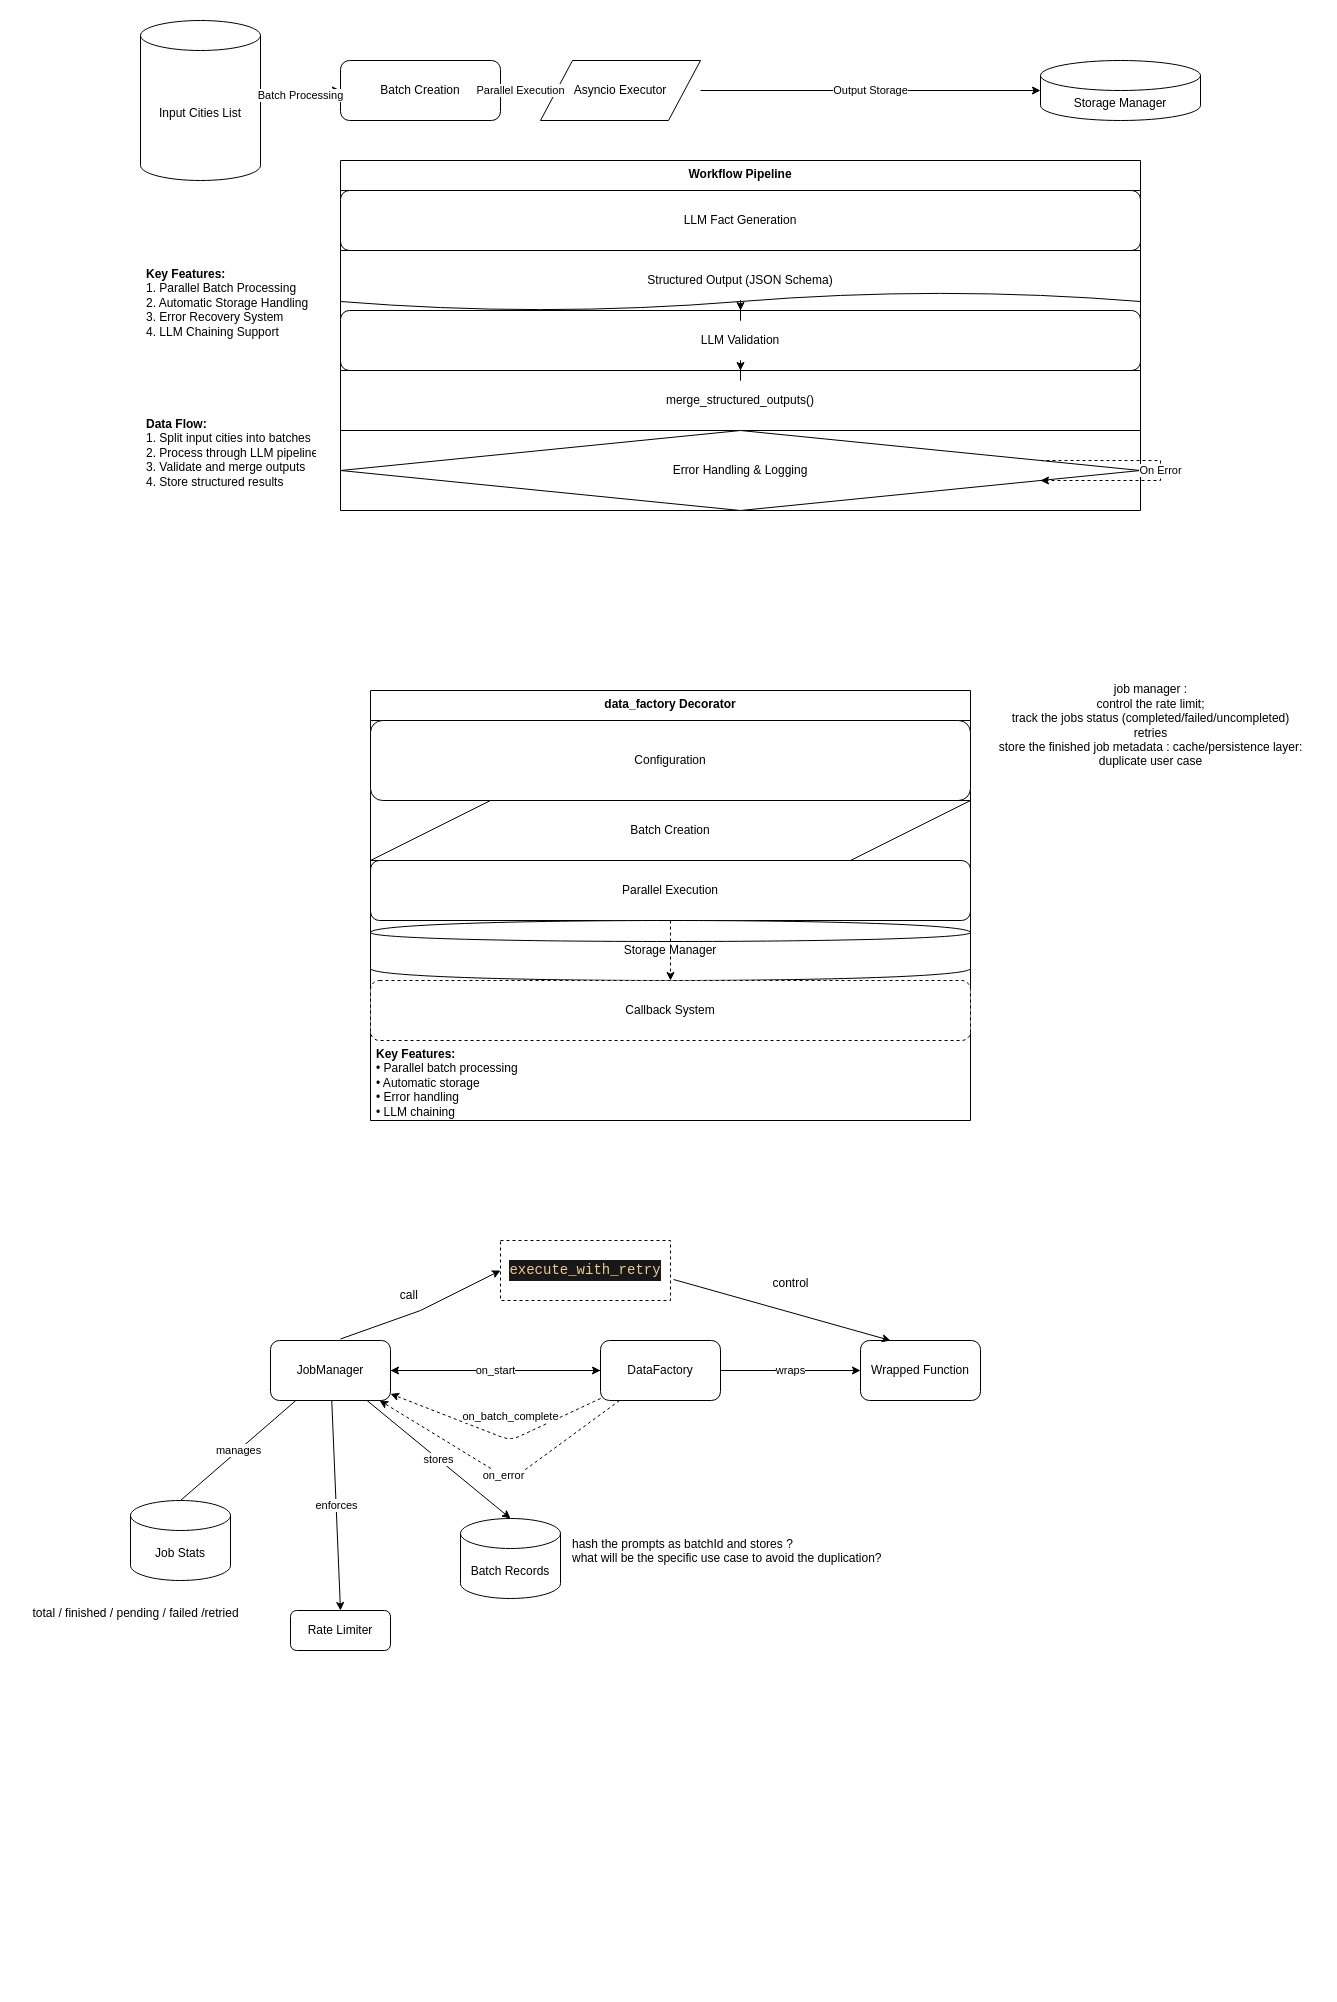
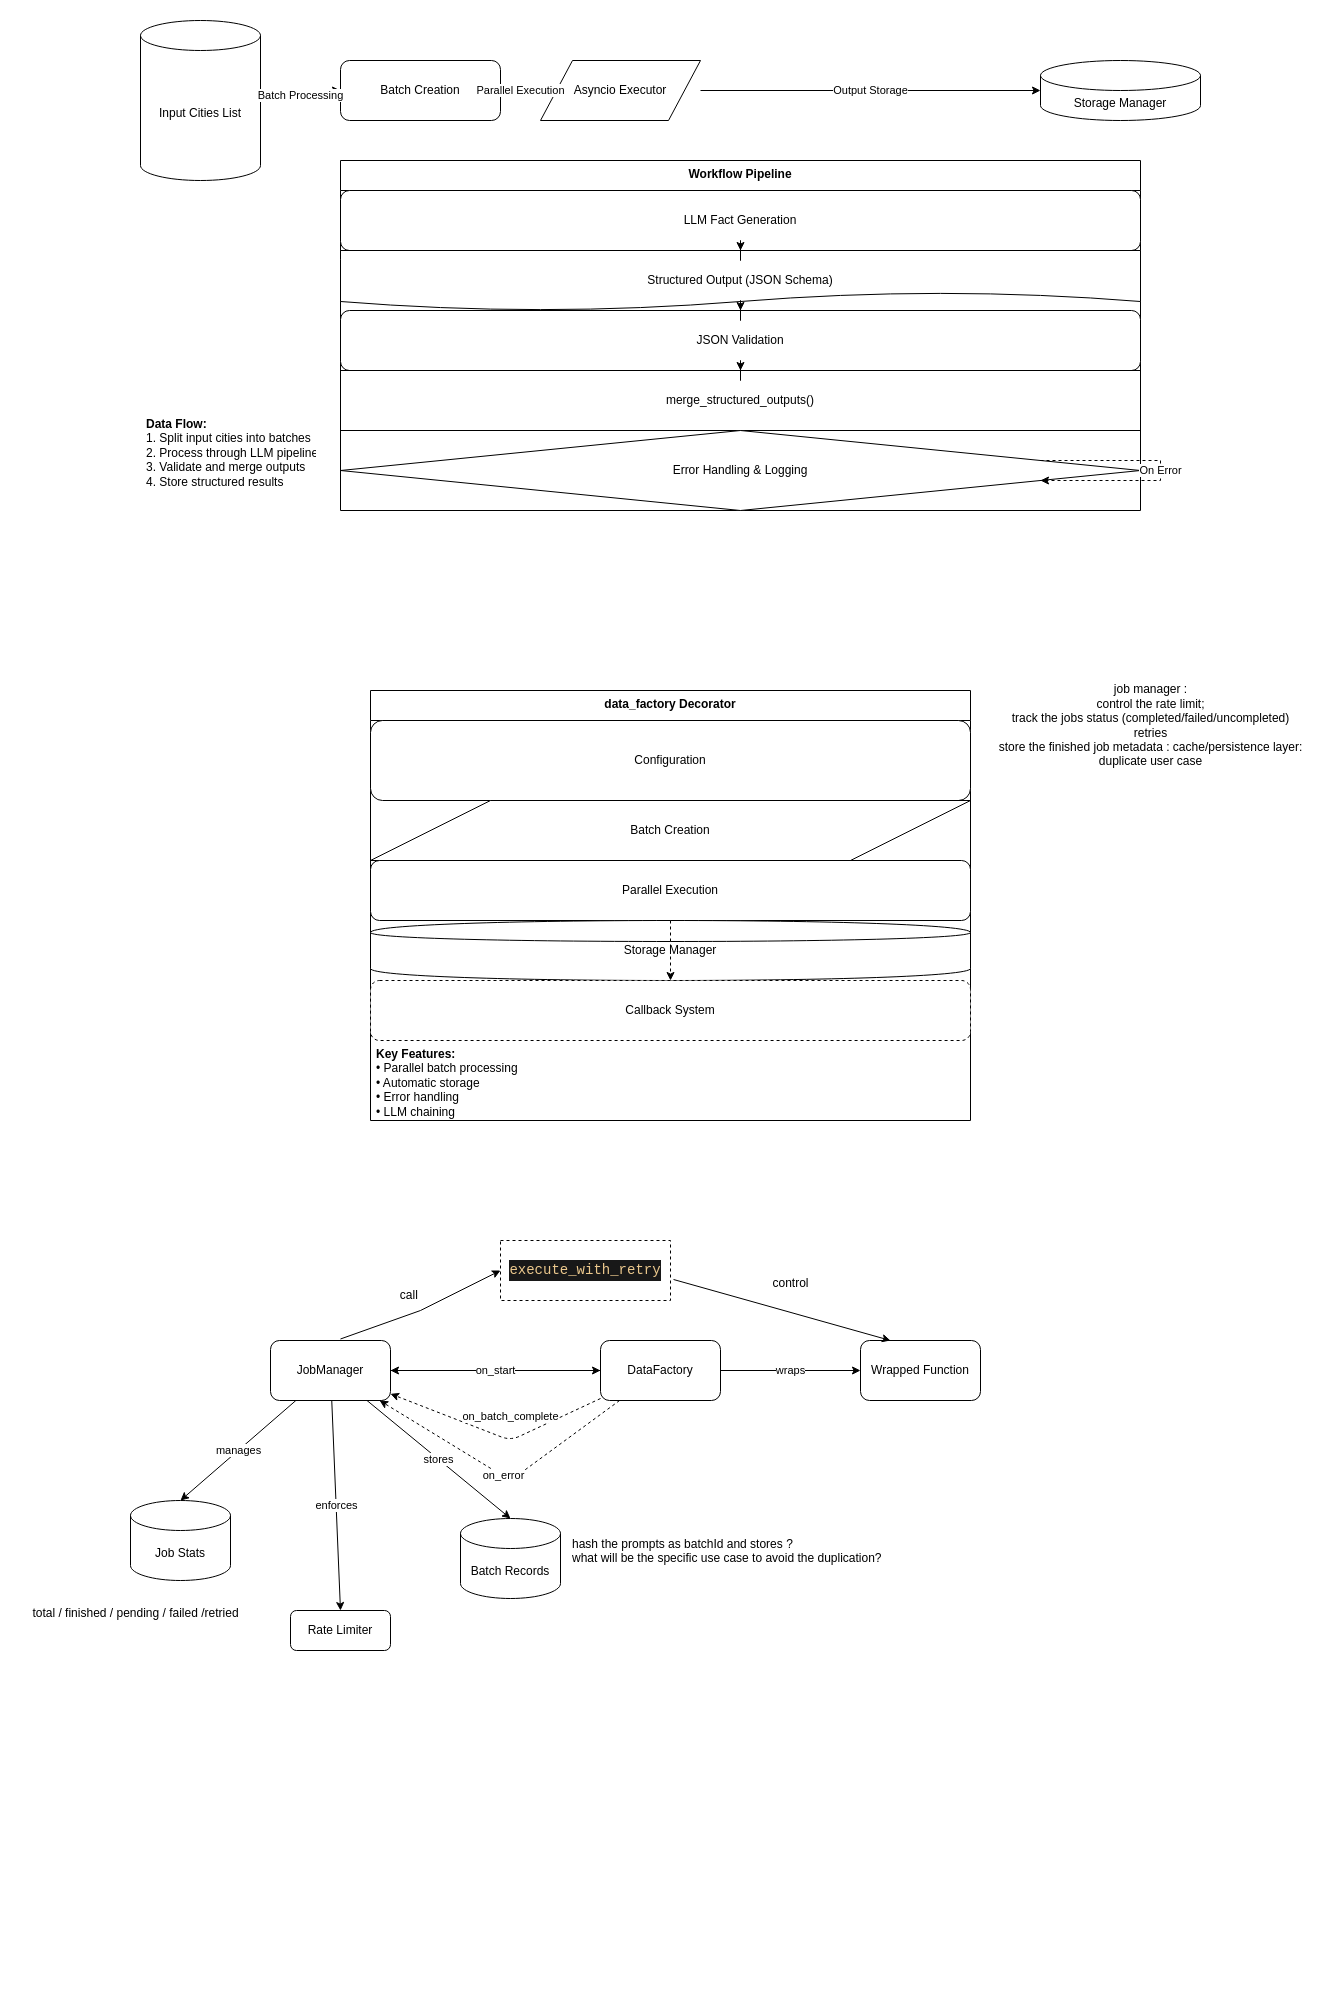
none -> (741, 255)
(231, 321) -> none
(741, 341) -> (741, 341)
(184, 1497) -> (187, 1495)
